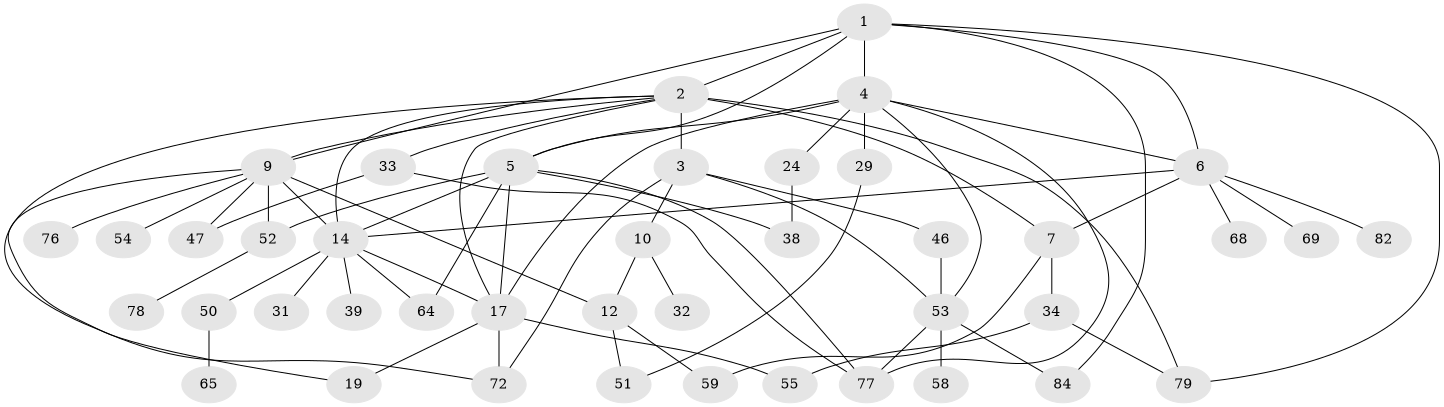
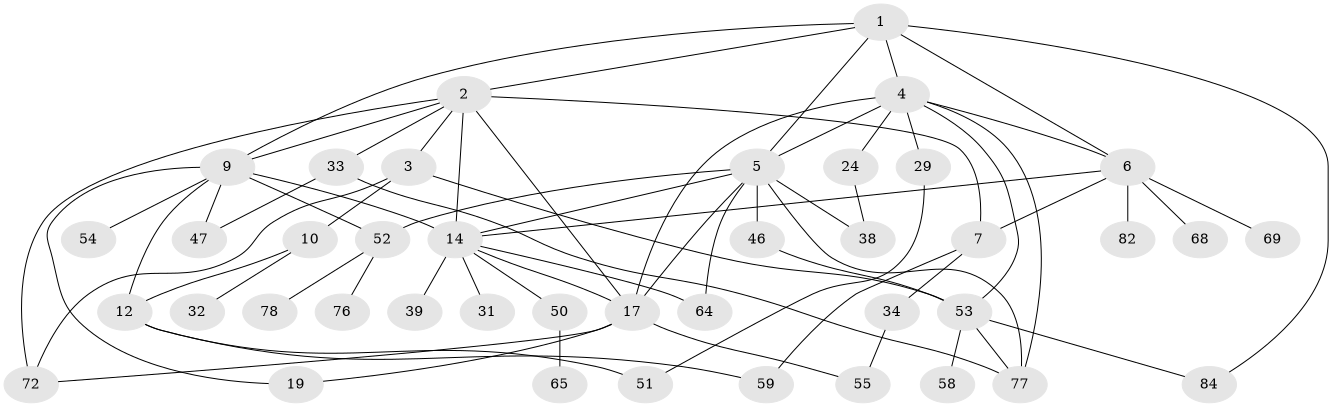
(157, 198) -> (362, 276)
(835, 205) -> (757, 201)
(1184, 385) -> none
